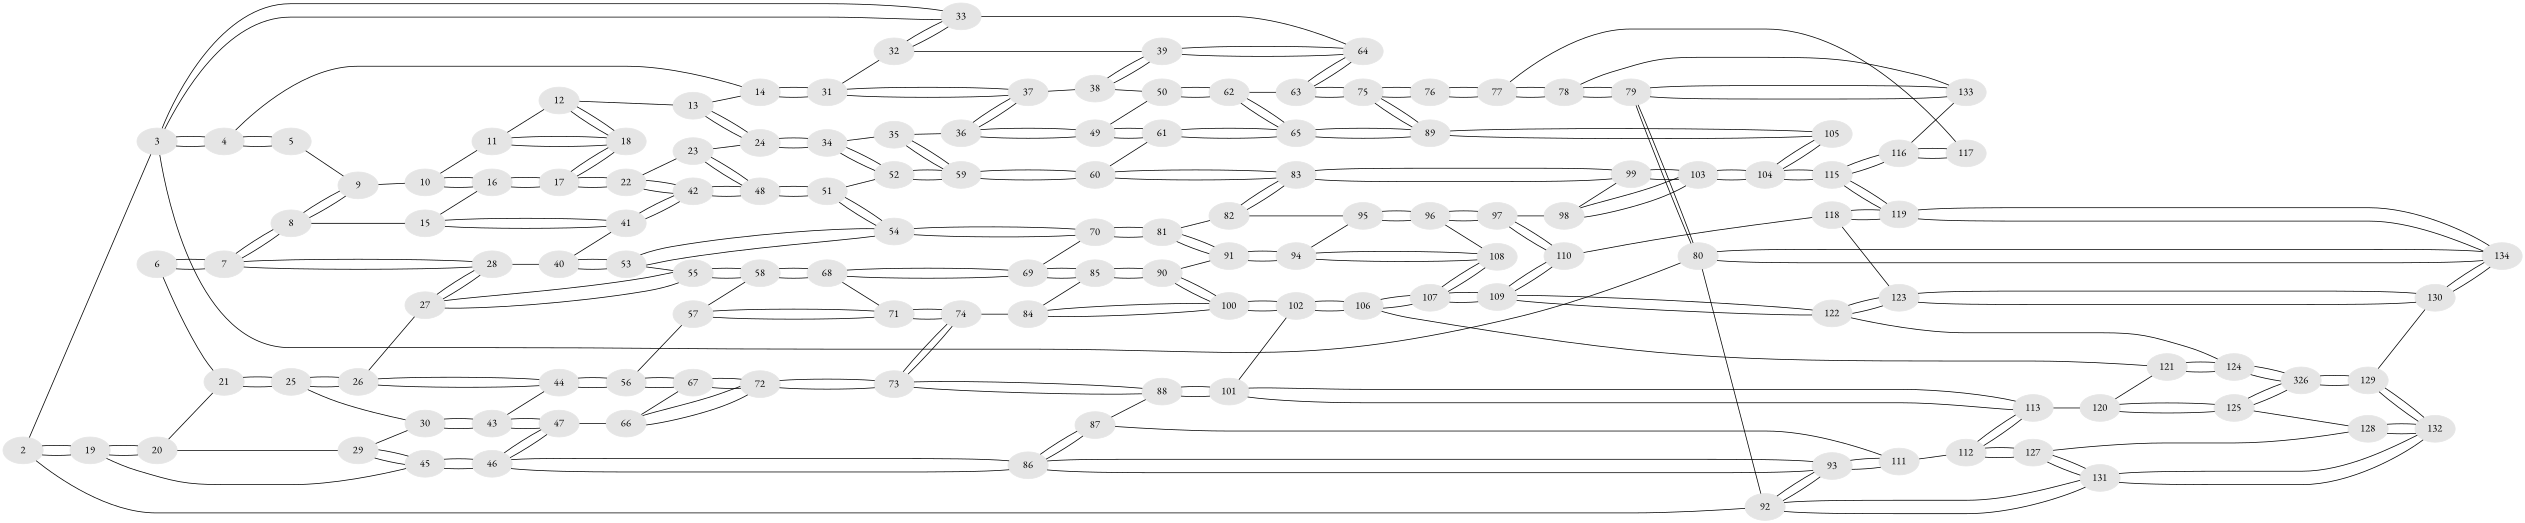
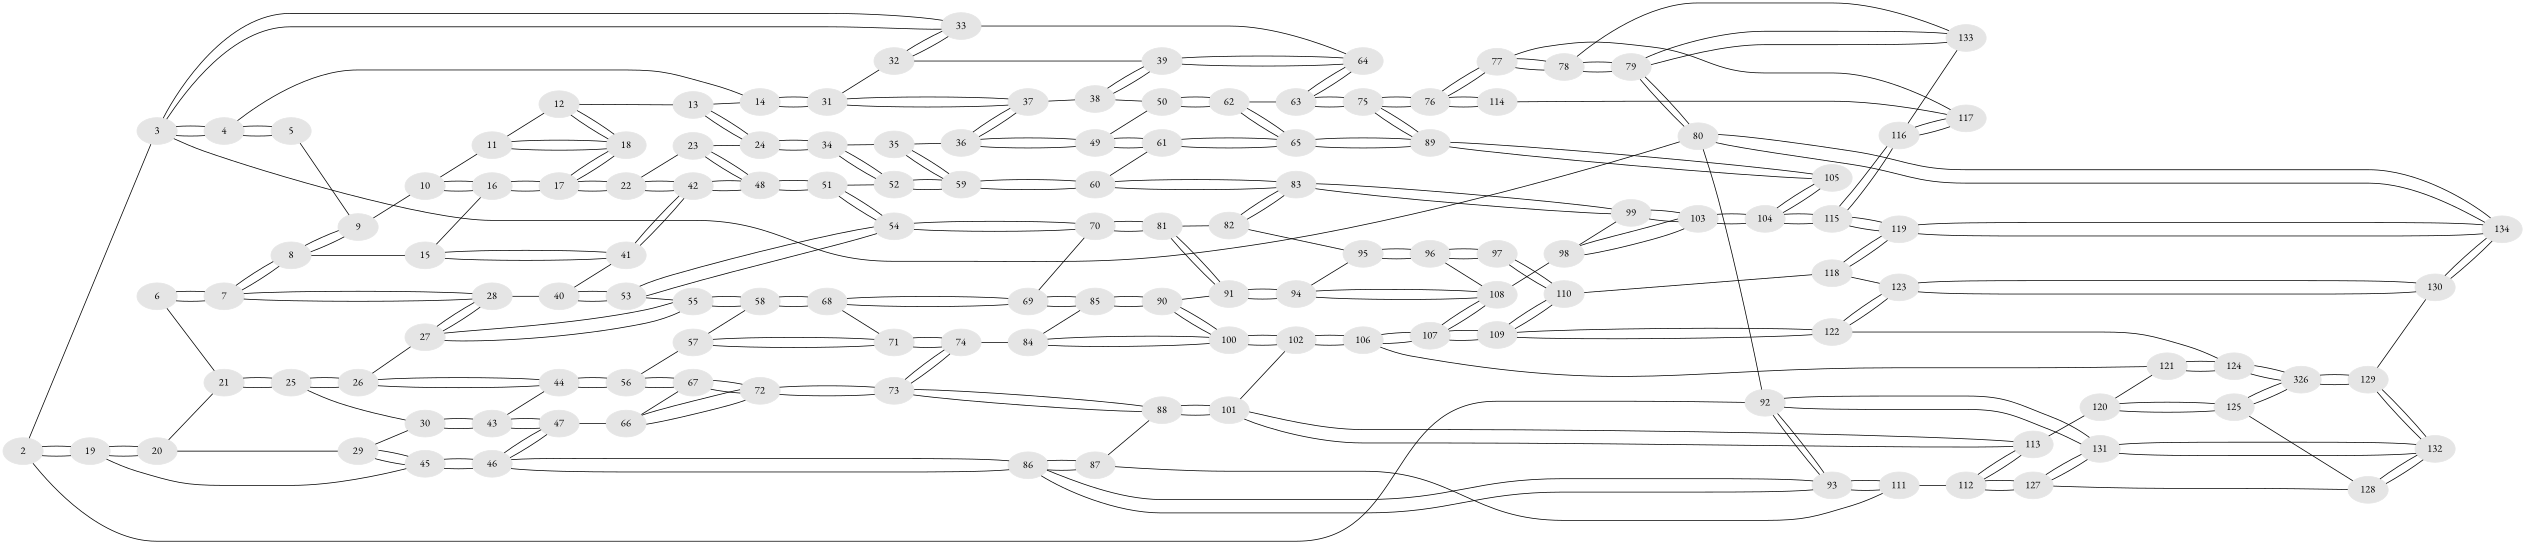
none -> (1497, 102)
(1531, 216) -> (1522, 279)
